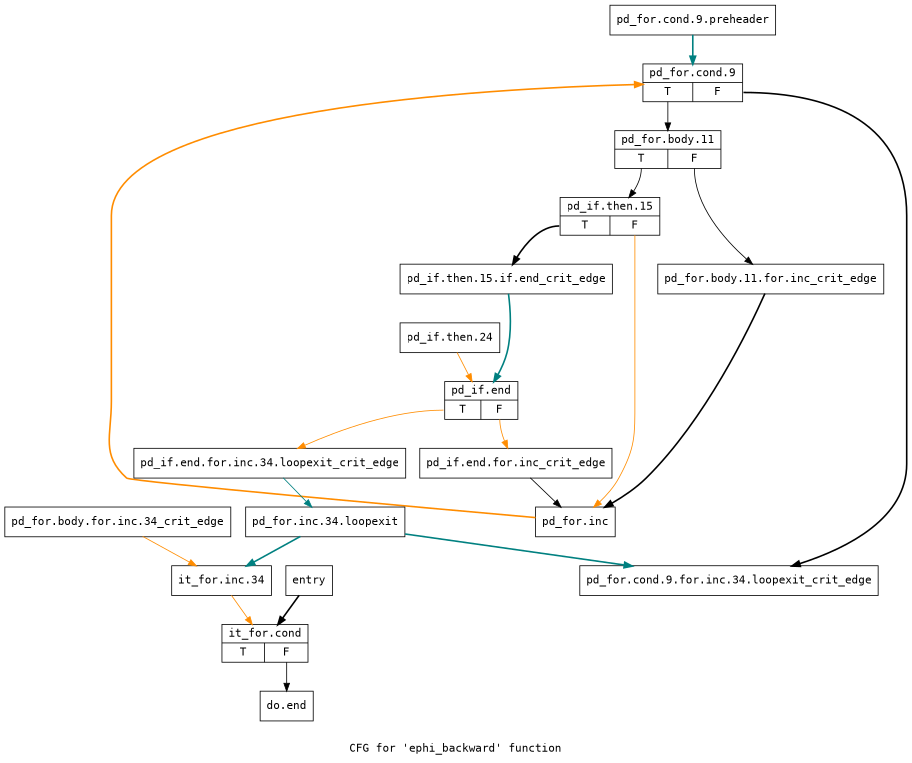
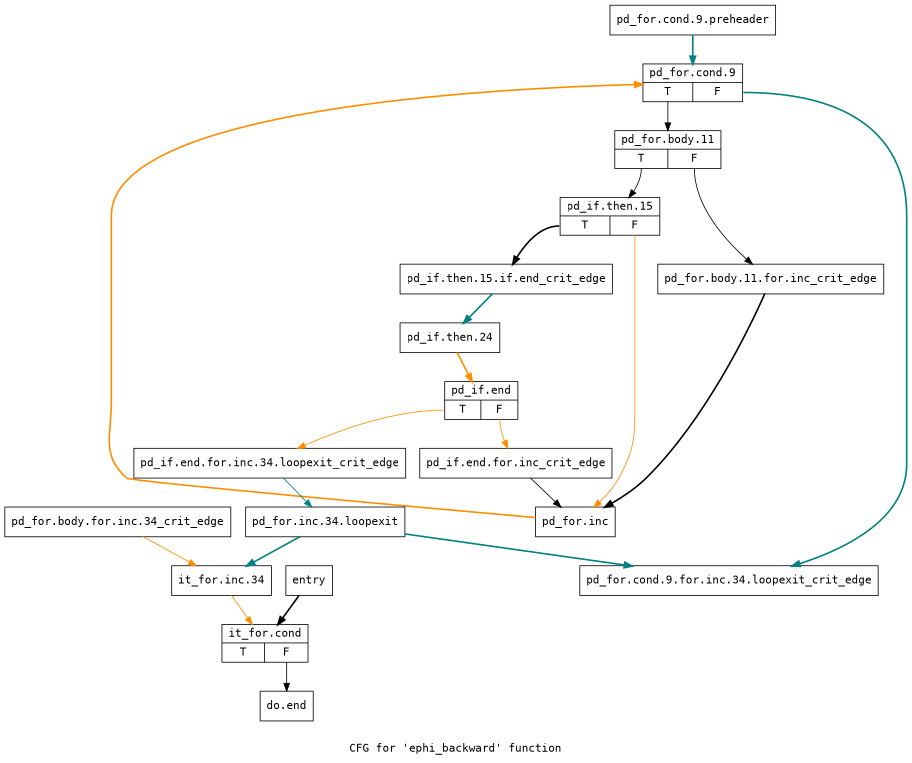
(907, 302) -> (907, 302)
(510, 335) -> (481, 306)
(463, 363) -> (463, 363)
